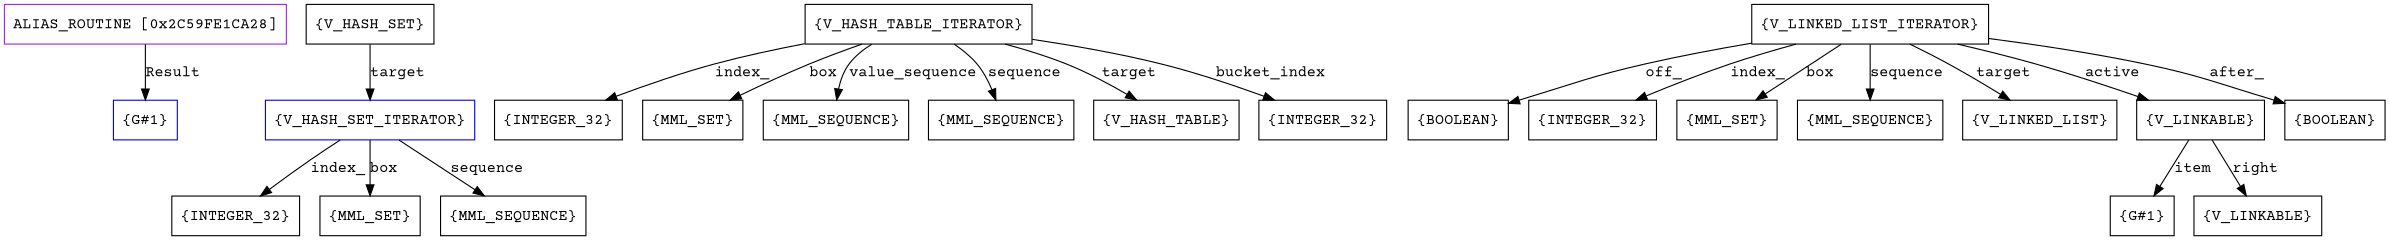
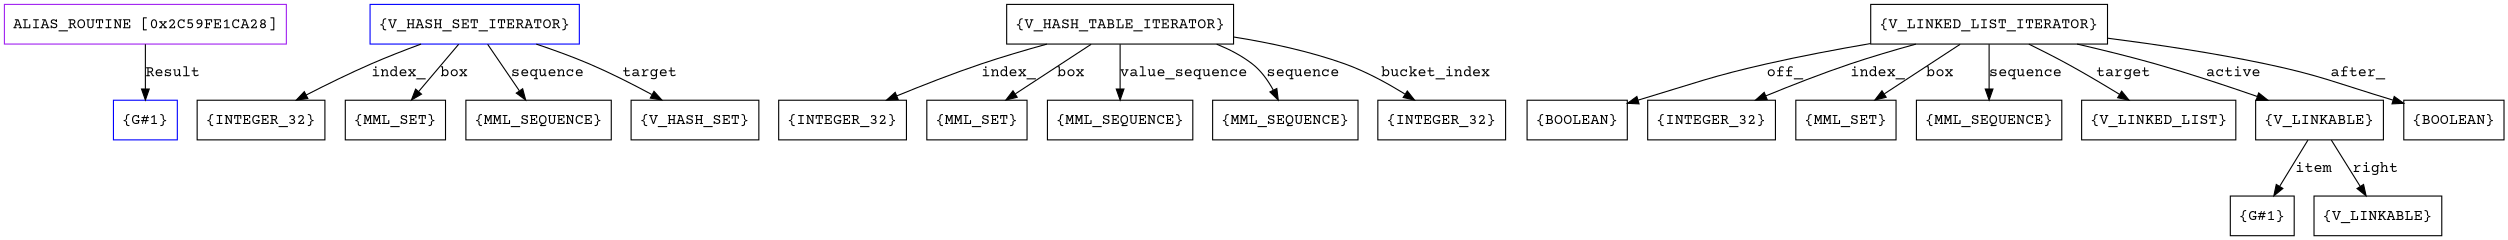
(370, 67) -> (595, 66)
(1166, 120) -> none
